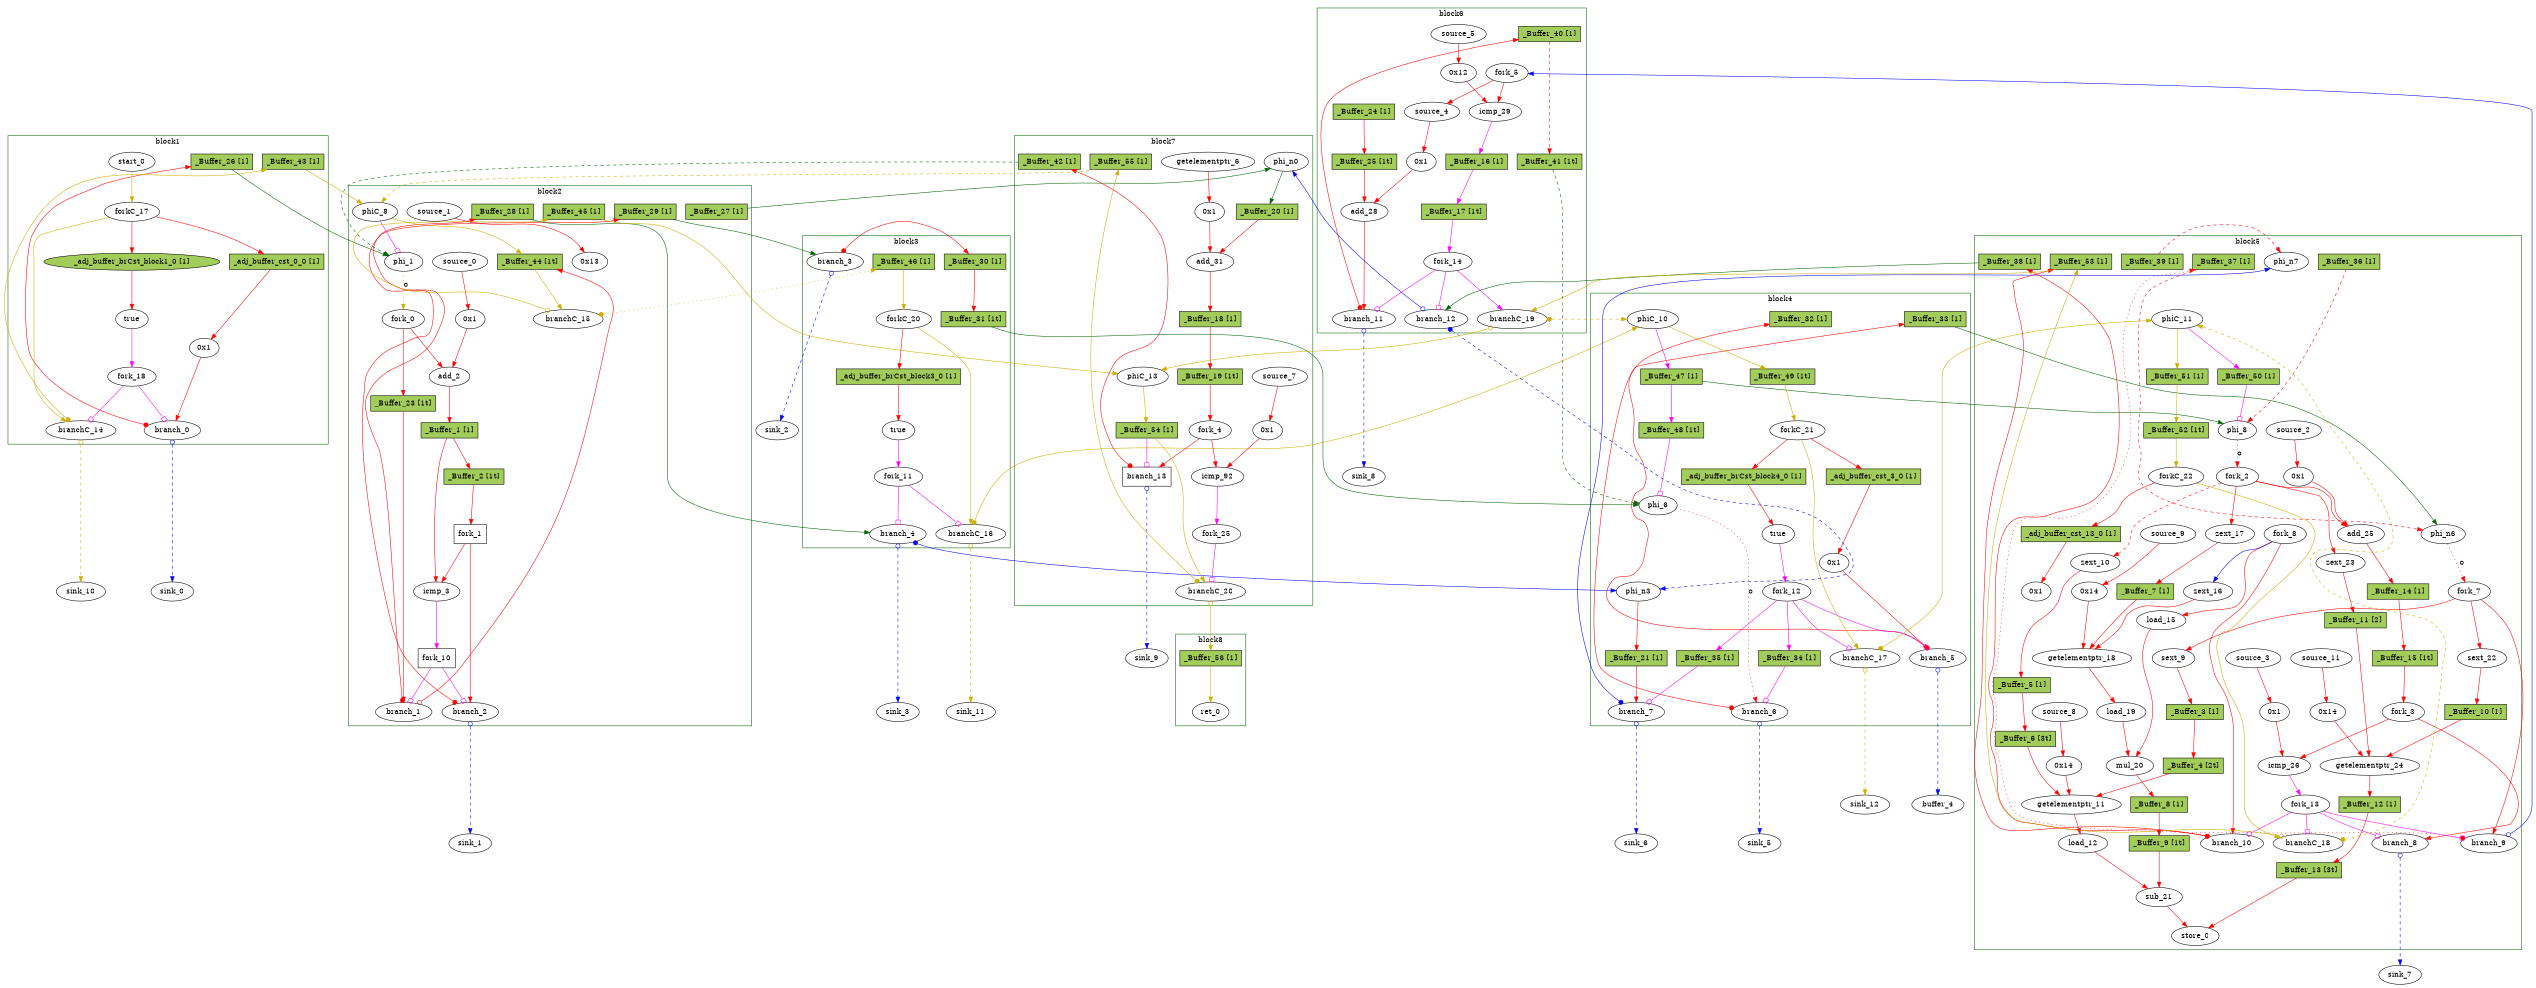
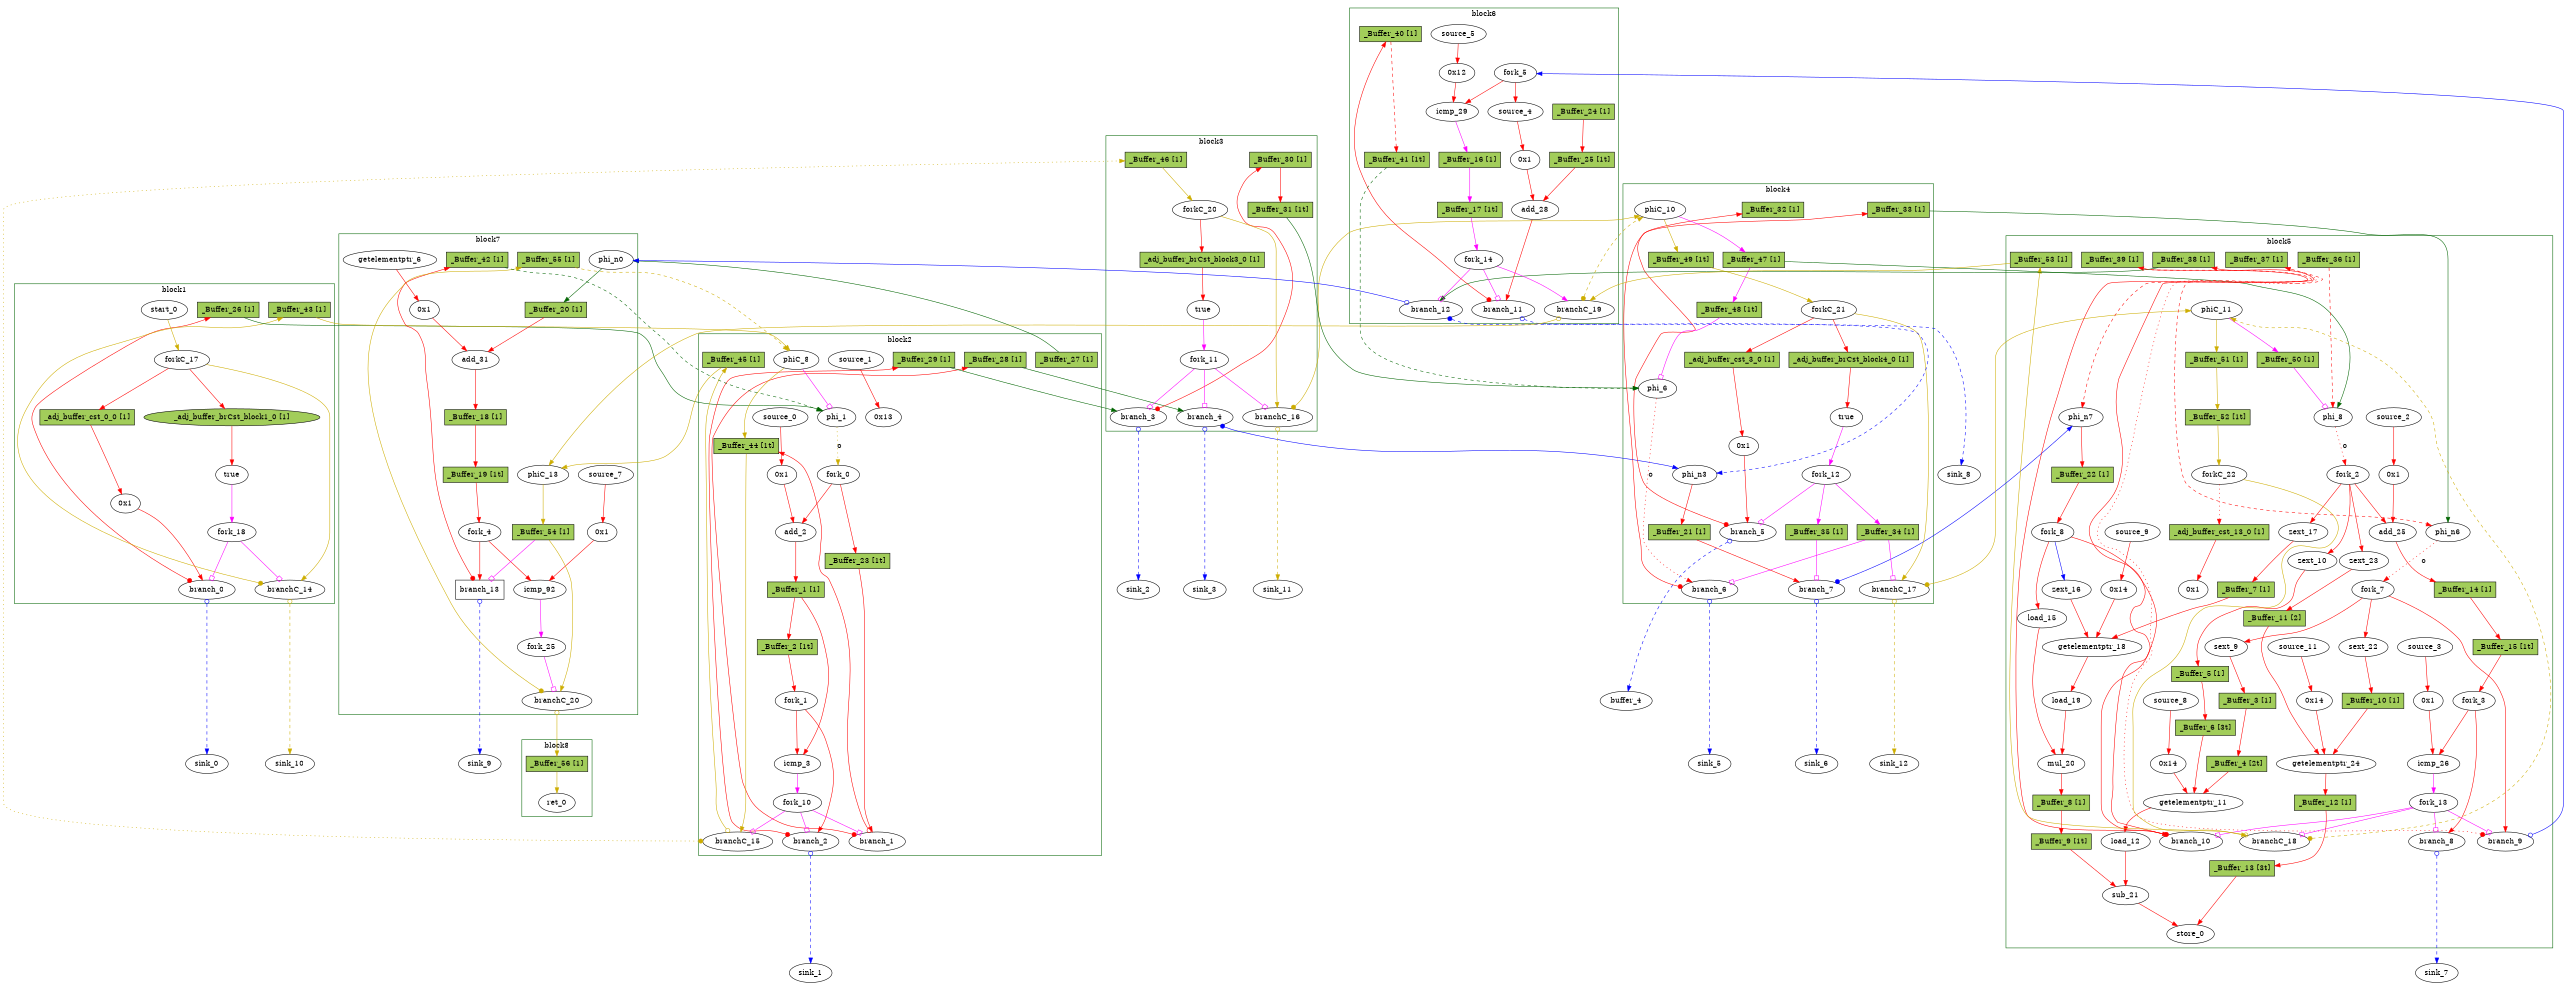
none -> (1174, 387)
none -> (2083, 475)
(2123, 500) -> (2219, 504)
(2161, 509) -> (2348, 520)
(470, 534) -> (796, 701)
(1813, 625) -> (1890, 556)
(1983, 641) -> (2047, 432)
(437, 658) -> (797, 803)
none -> (770, 821)
